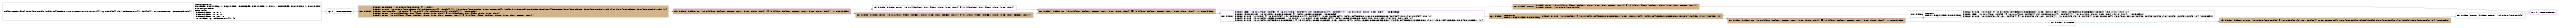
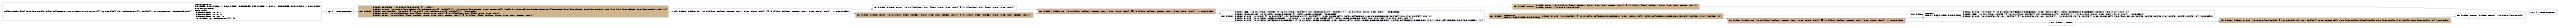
(762, 11) -> (762, 11)
(2069, 23) -> (2069, 23)
